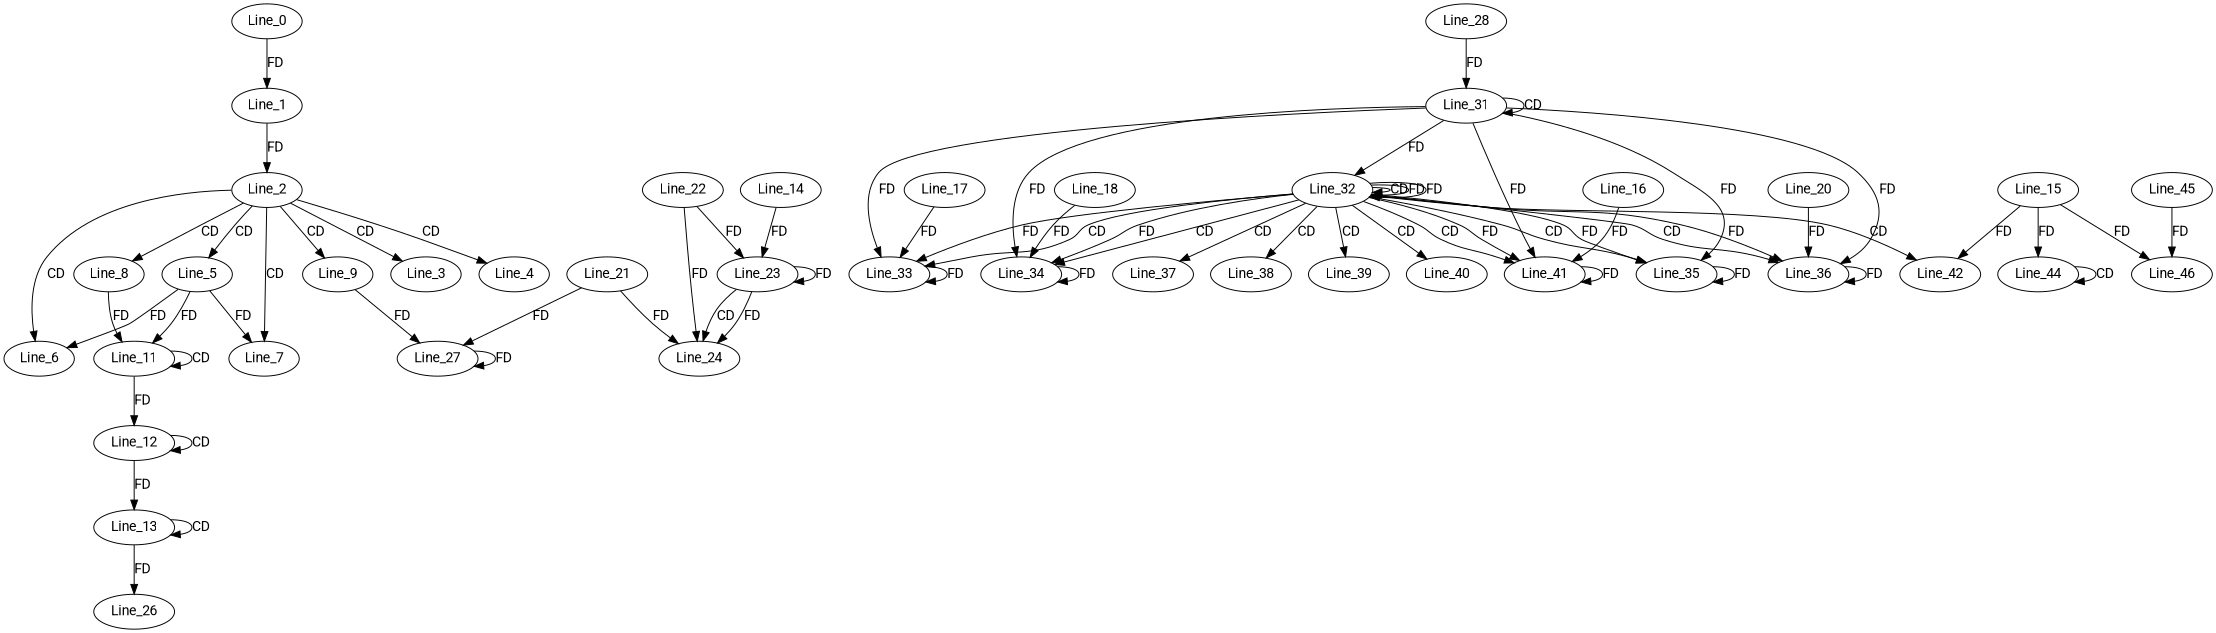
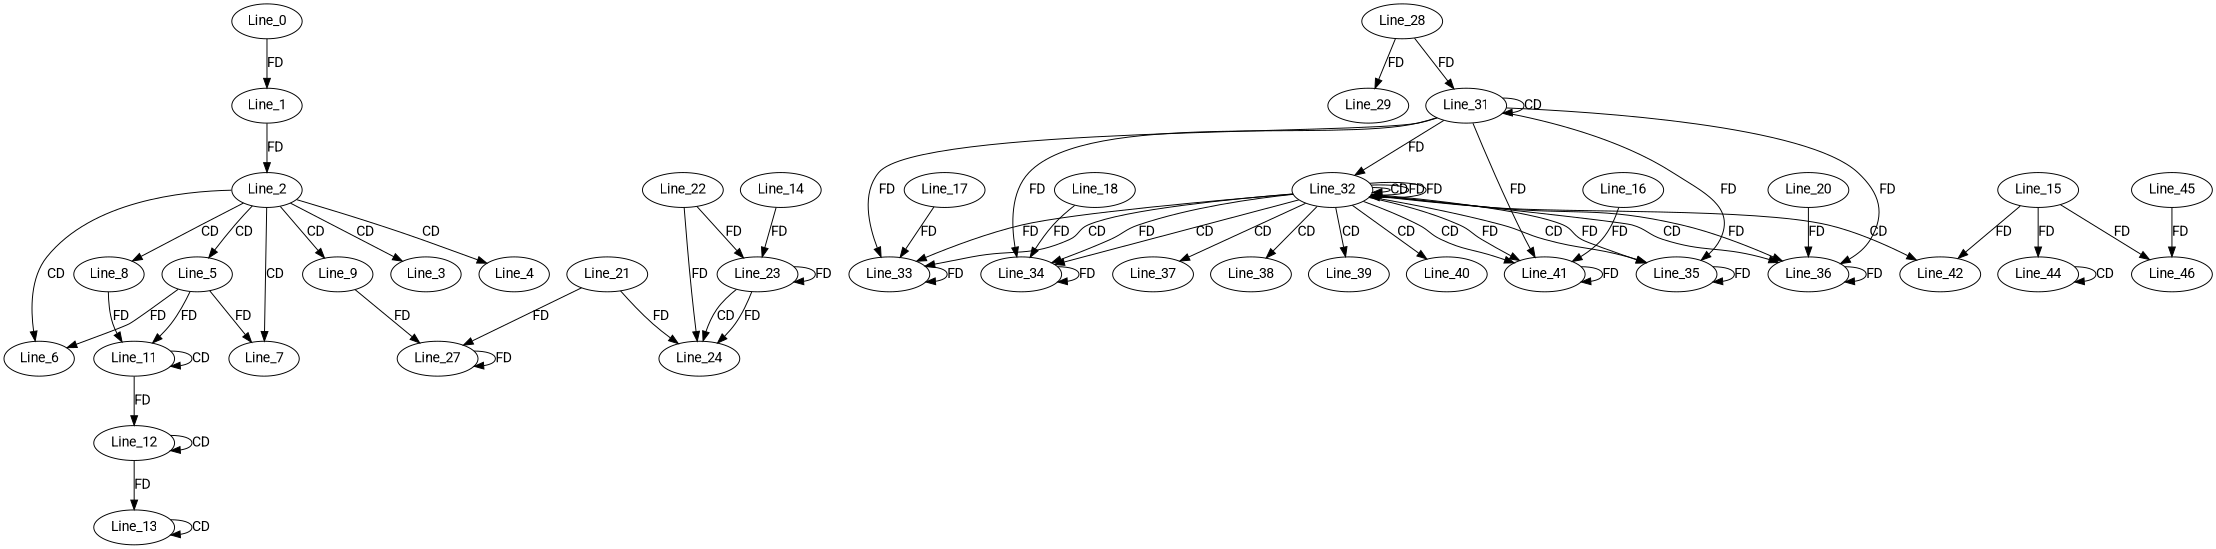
none -> (1368, 106)
(134, 612) -> none
